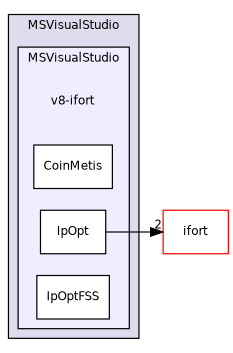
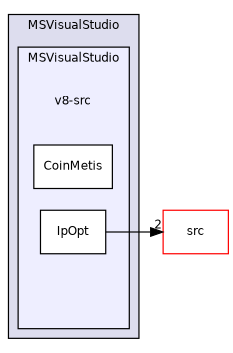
(73, 102) -> (73, 102)
(196, 232) -> (196, 232)
(73, 297) -> none
